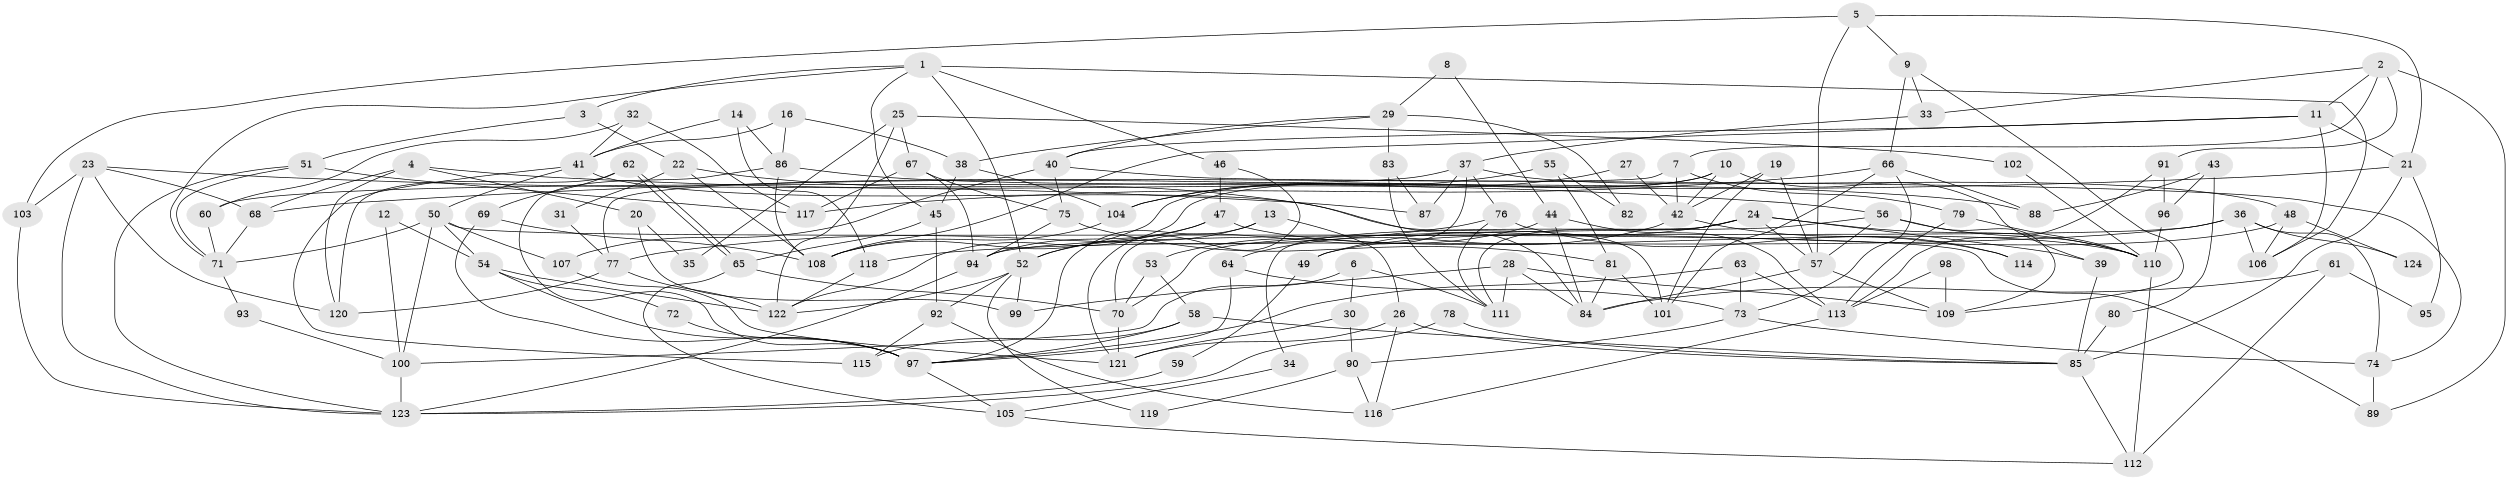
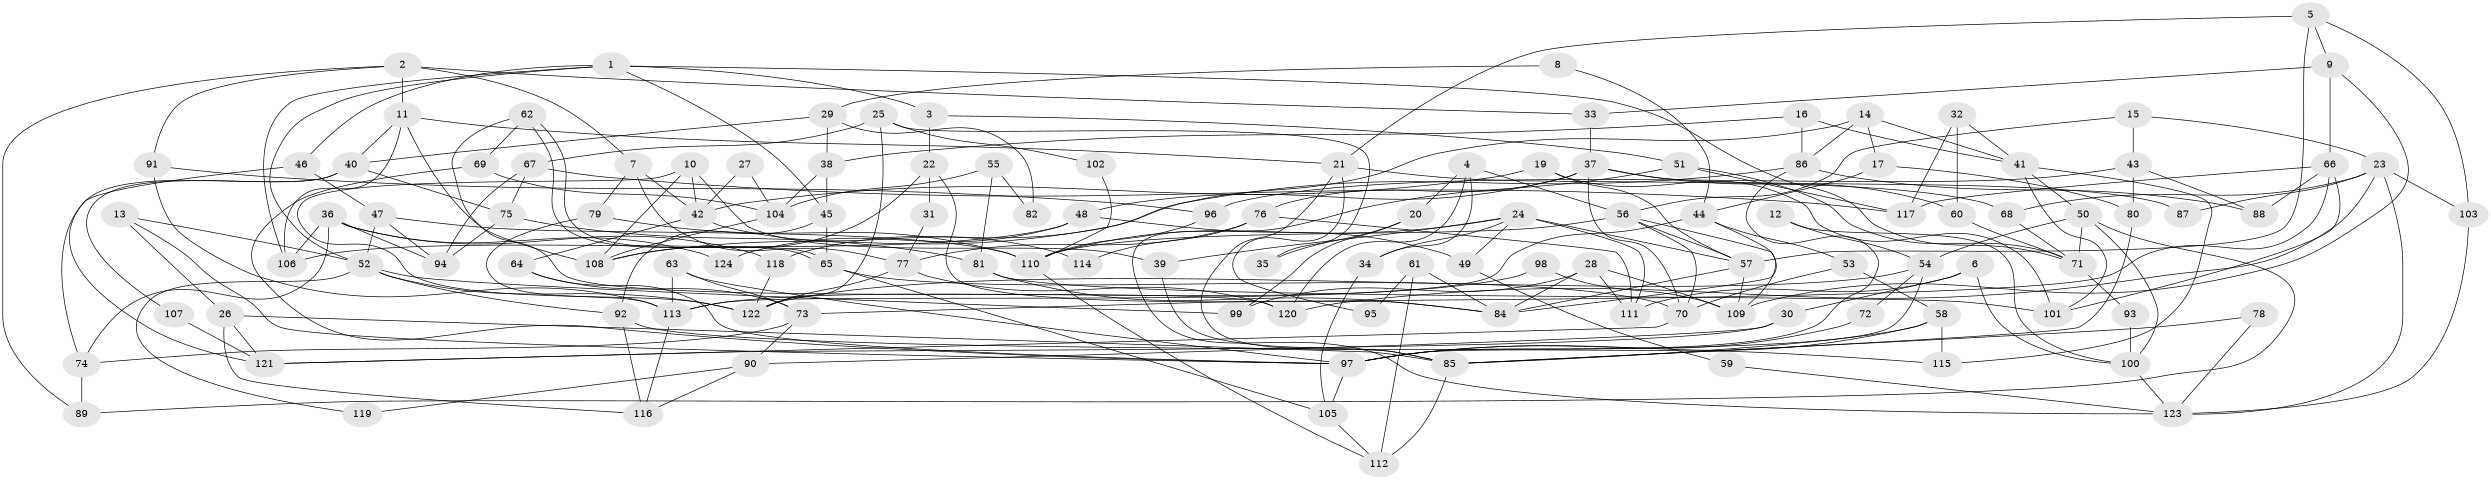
none -> (2133, 115)
(1389, 165) -> none
none -> (1878, 165)
(332, 187) -> (1439, 244)
(628, 238) -> (625, 194)
(496, 242) -> none
(665, 362) -> none
